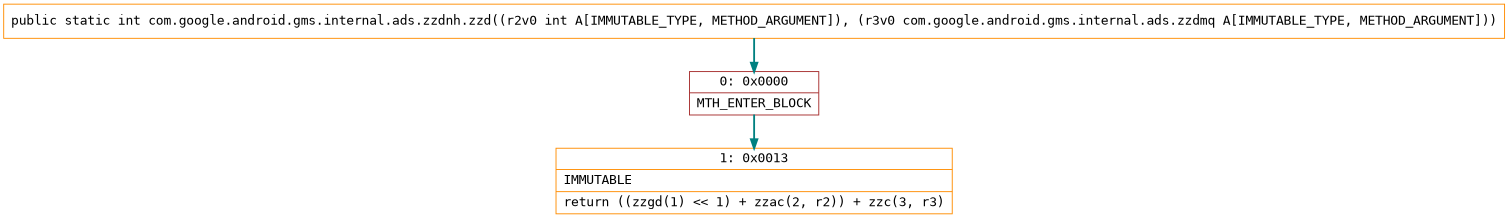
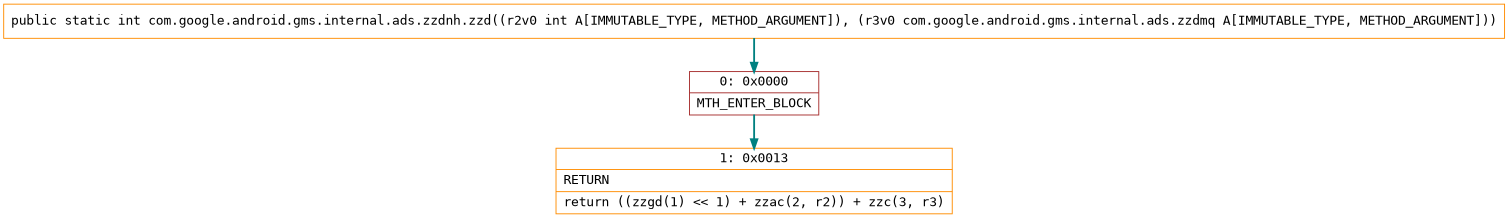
(598, 180) -> (586, 180)
